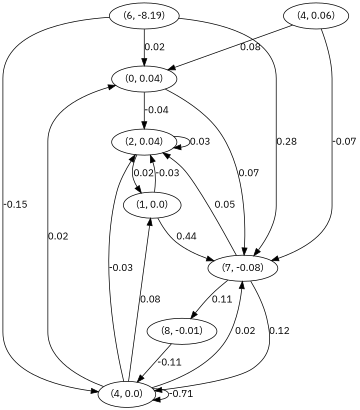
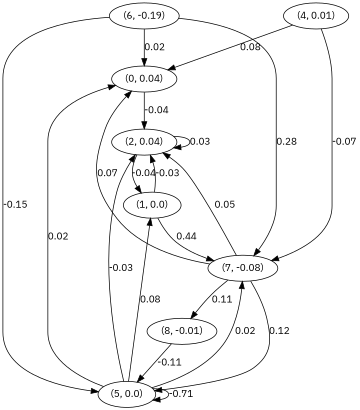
(144, 16) -> (144, 16)
(316, 16) -> (316, 16)
(231, 154) -> (109, 207)
(144, 174) -> (144, 174)
(127, 394) -> (127, 394)
